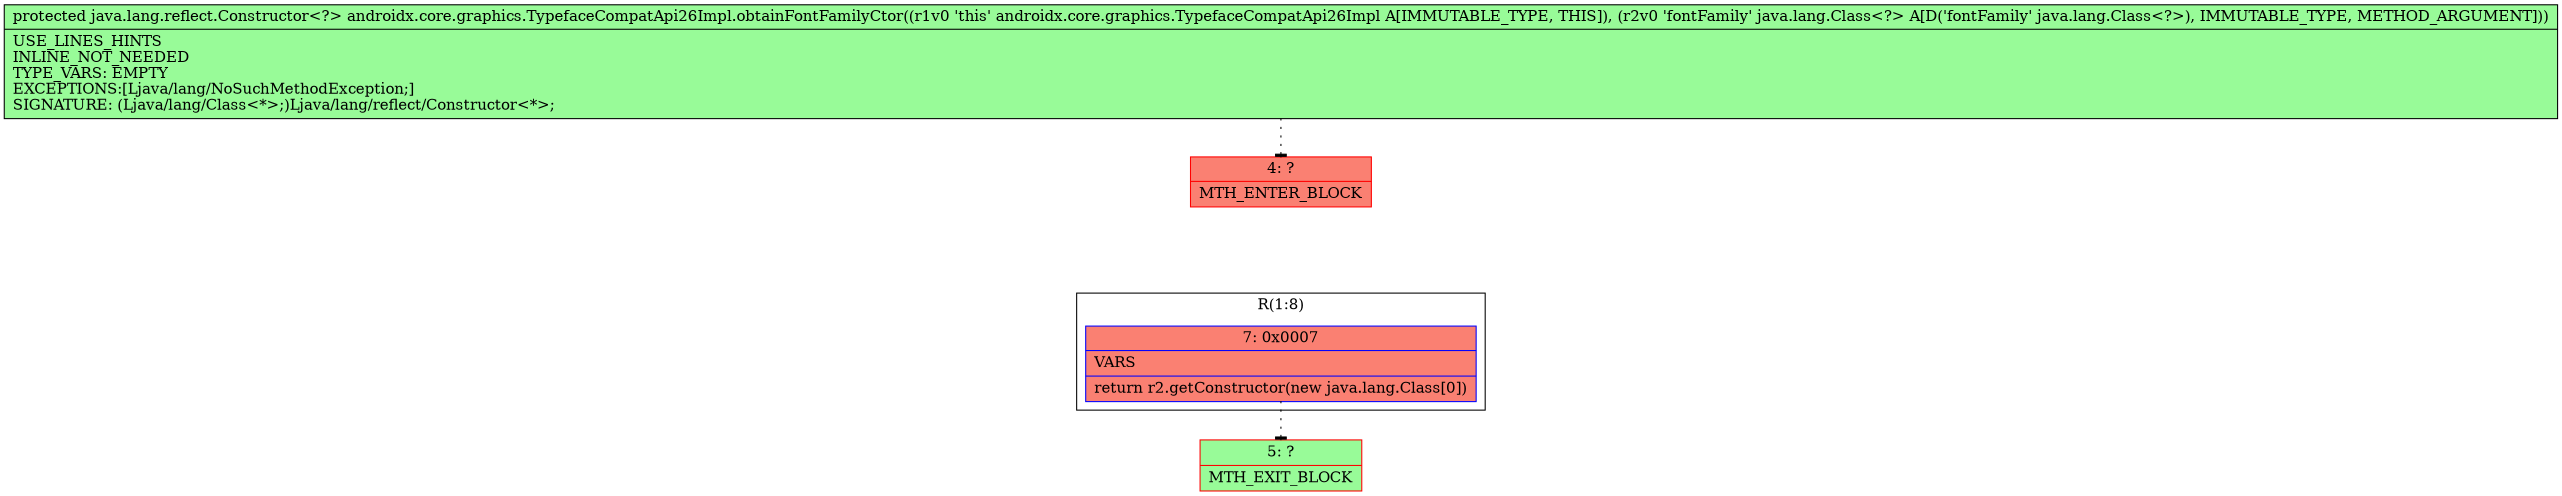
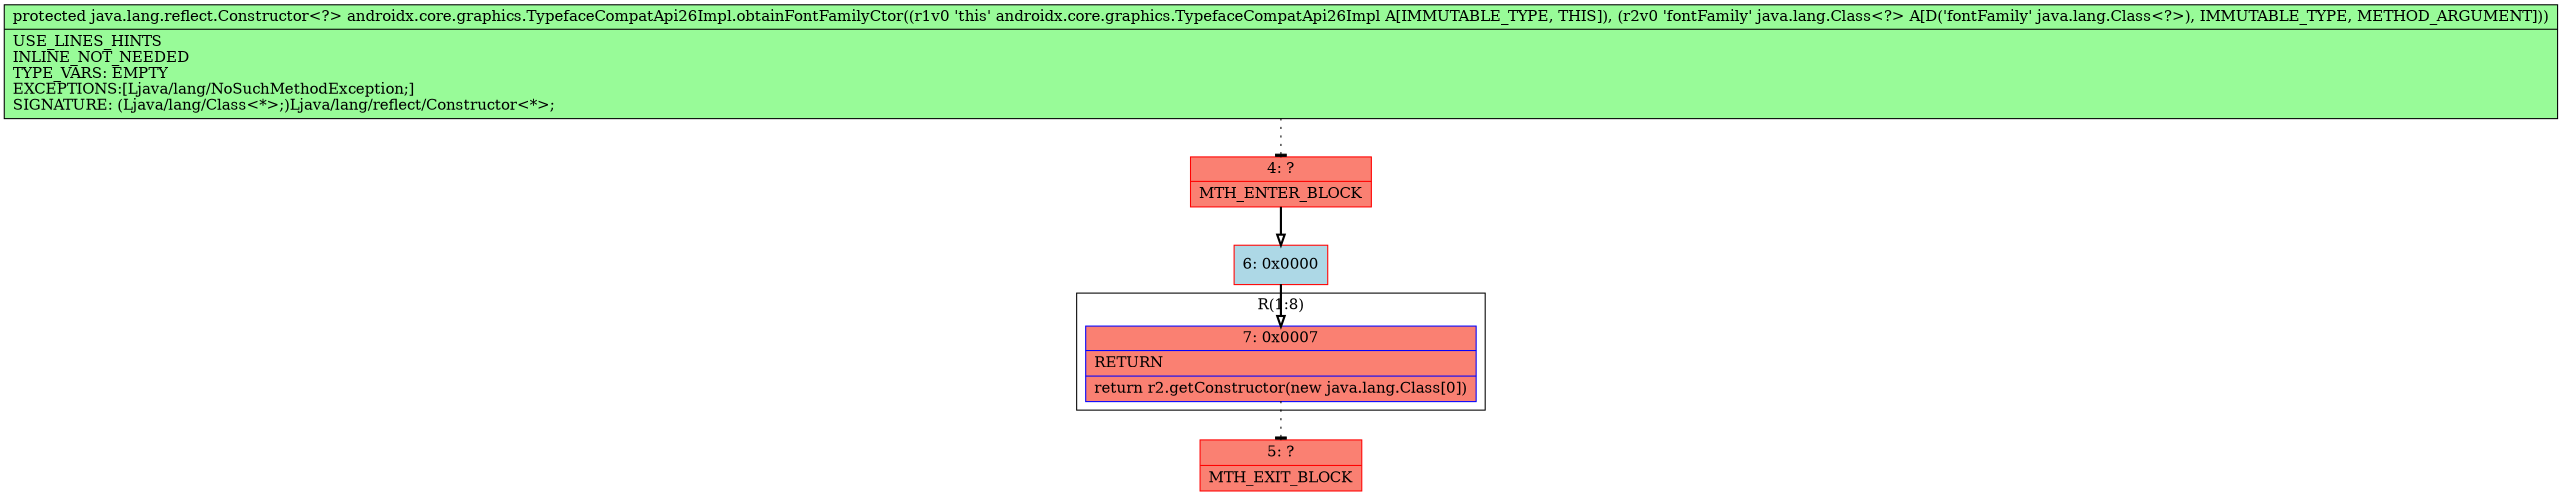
none -> (1281, 265)
(1115, 363) -> (1129, 363)
(1281, 465) -> (1281, 465)
